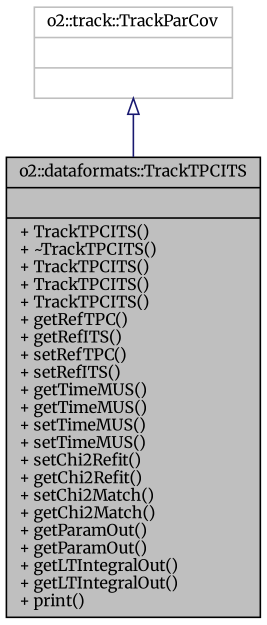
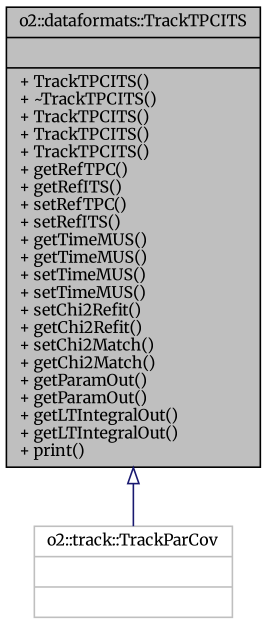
(133, 136) -> (133, 505)
